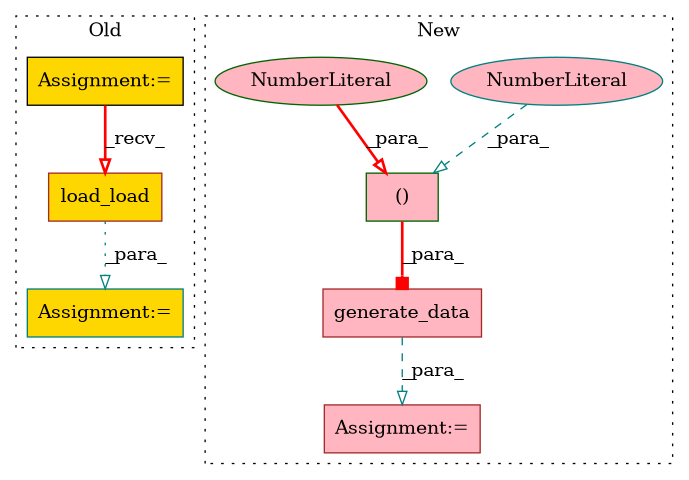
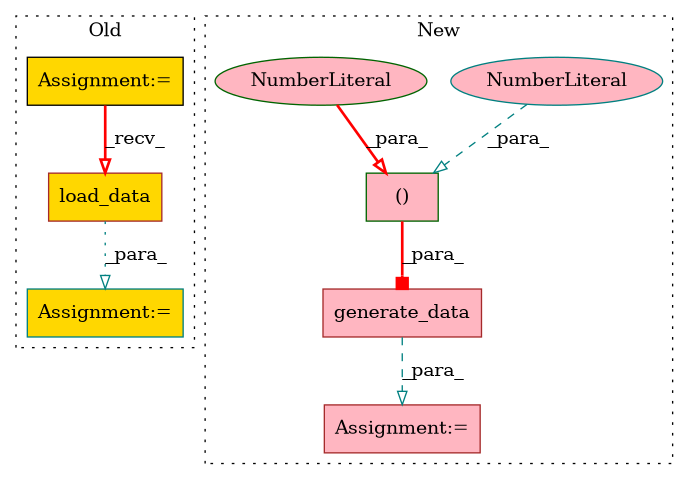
(105, 197) -> (105, 197)
